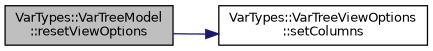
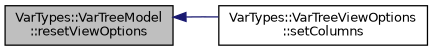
(189, 34) -> (202, 17)
